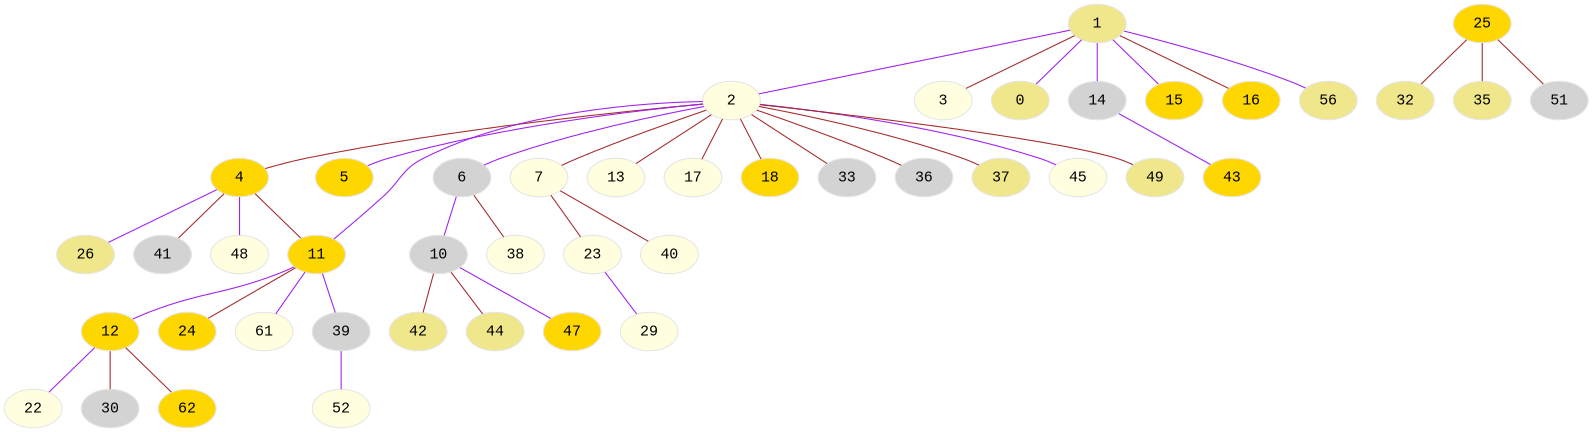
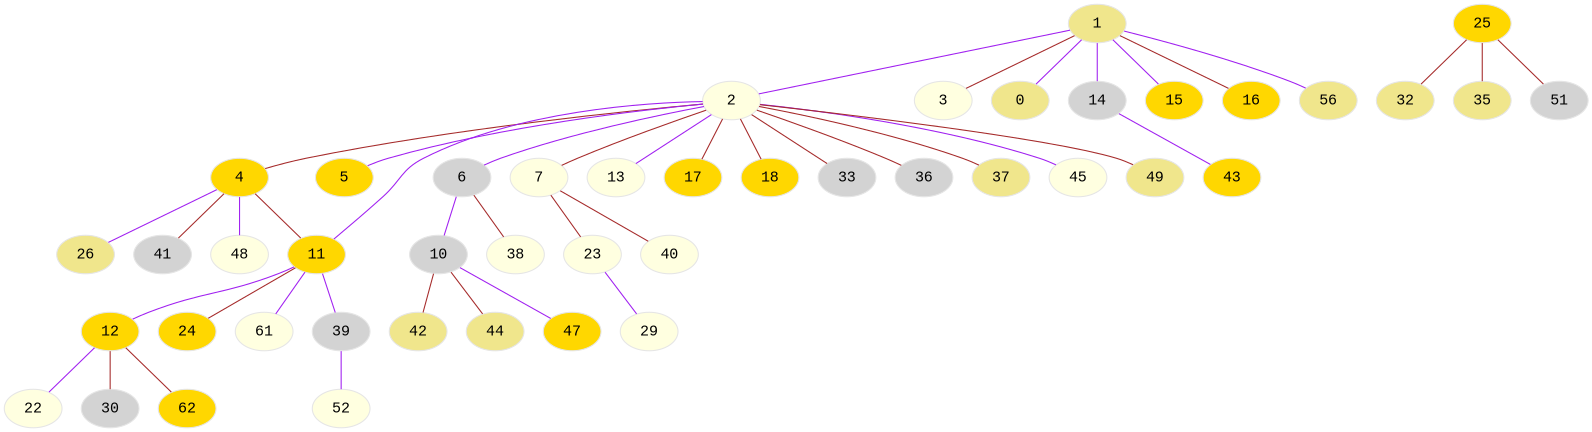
(674, 139) -> (674, 139)
(693, 178) -> (693, 178)
